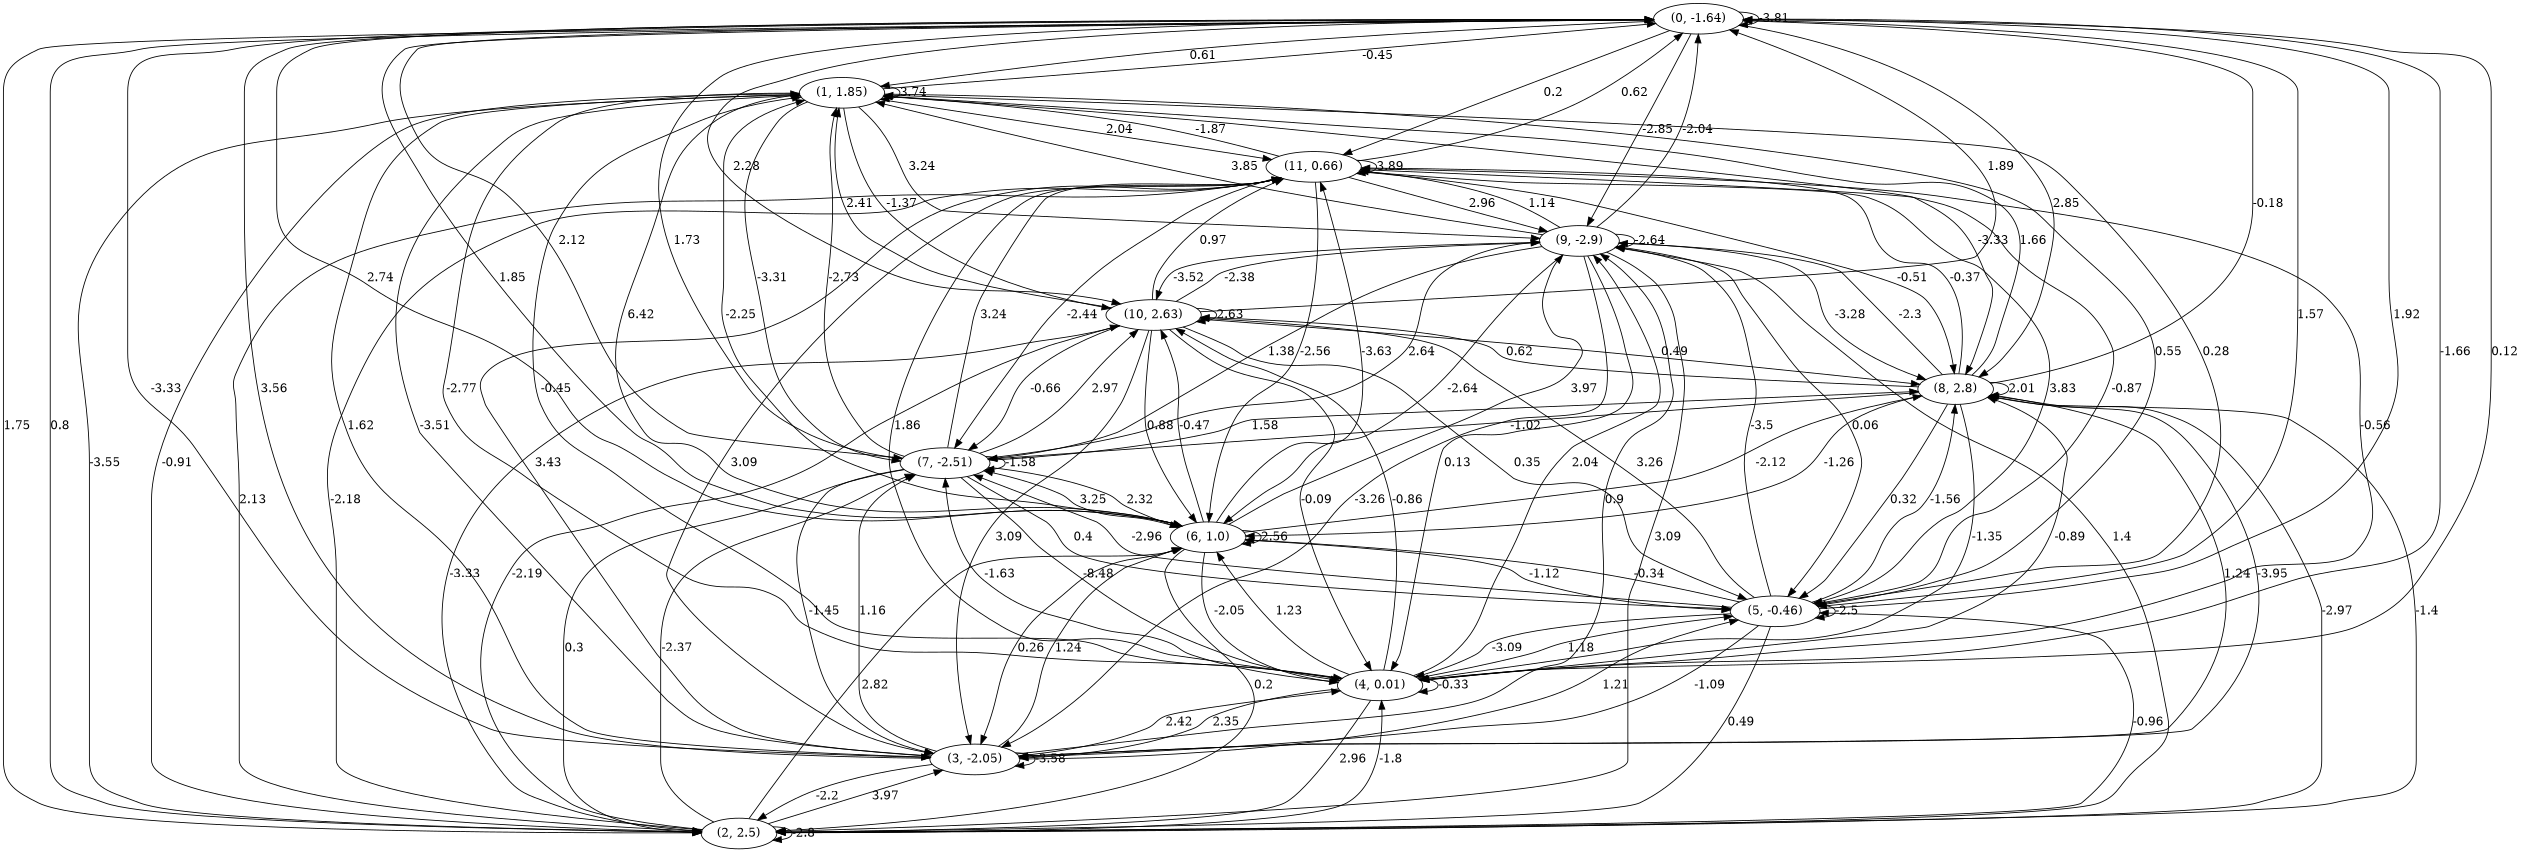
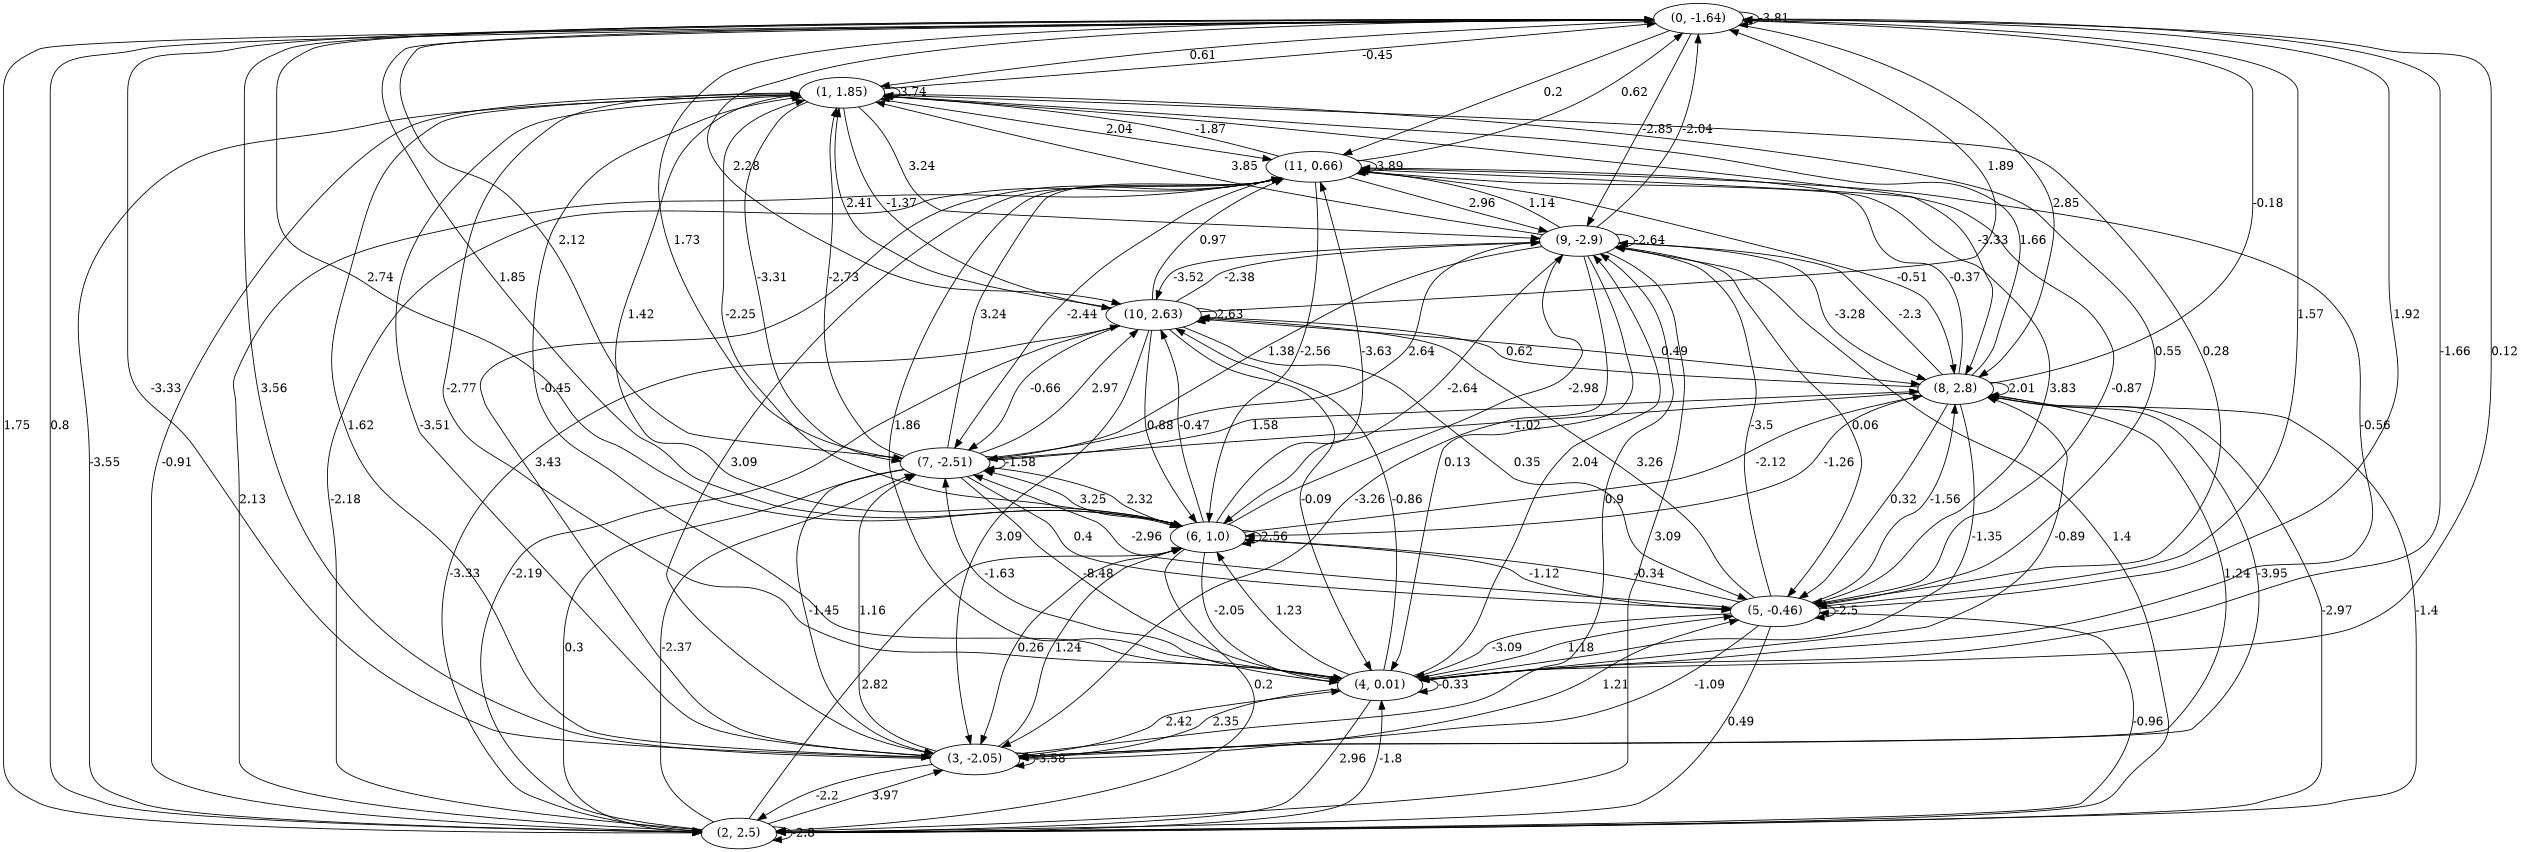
(641, 315) -> (641, 315)
(1584, 389) -> (1584, 389)
